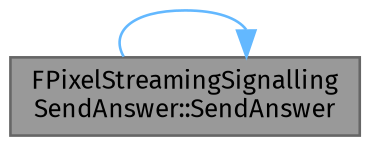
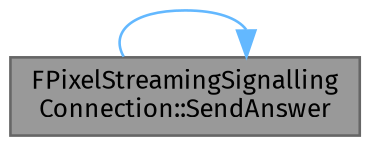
(185, 96) -> (185, 96)
